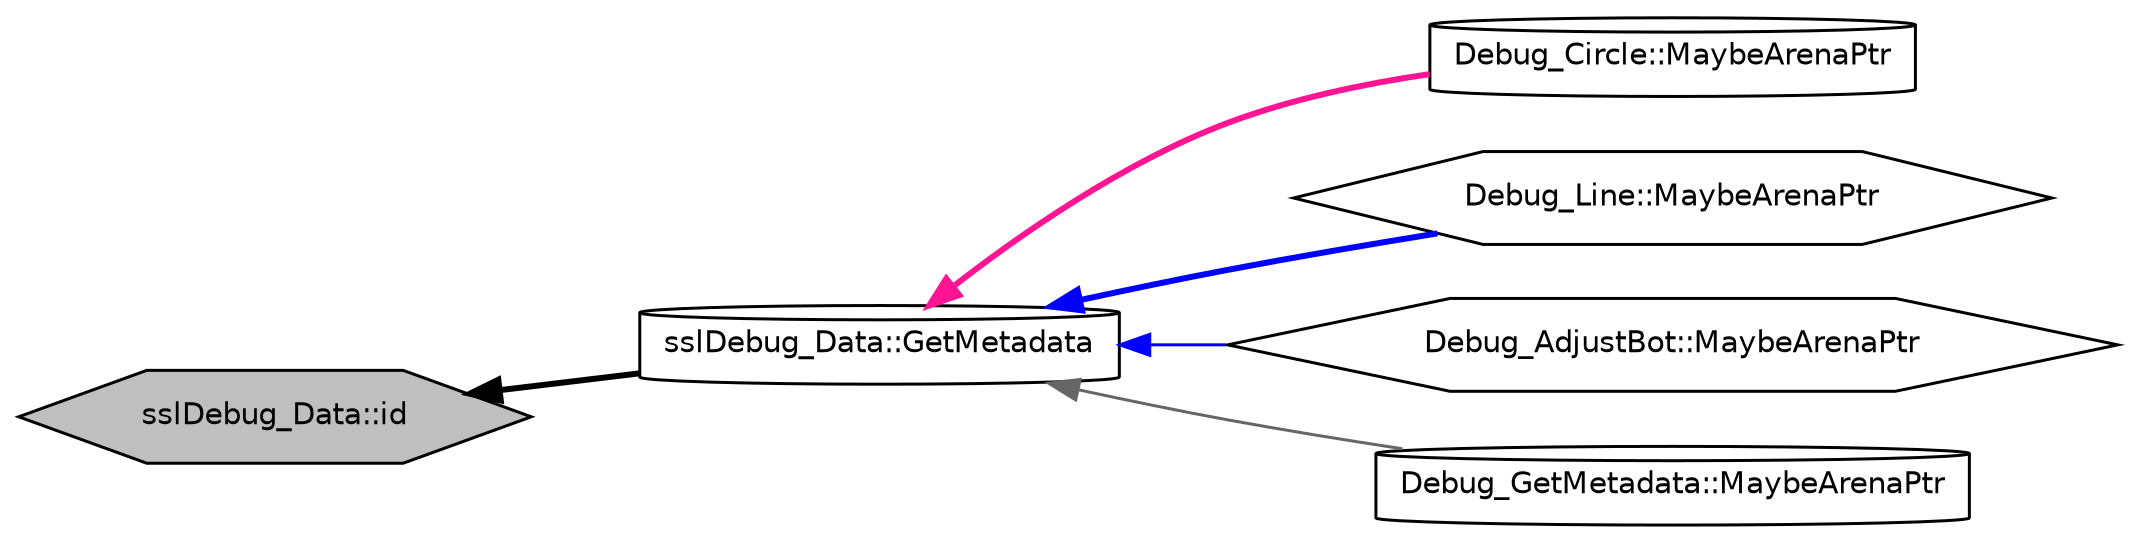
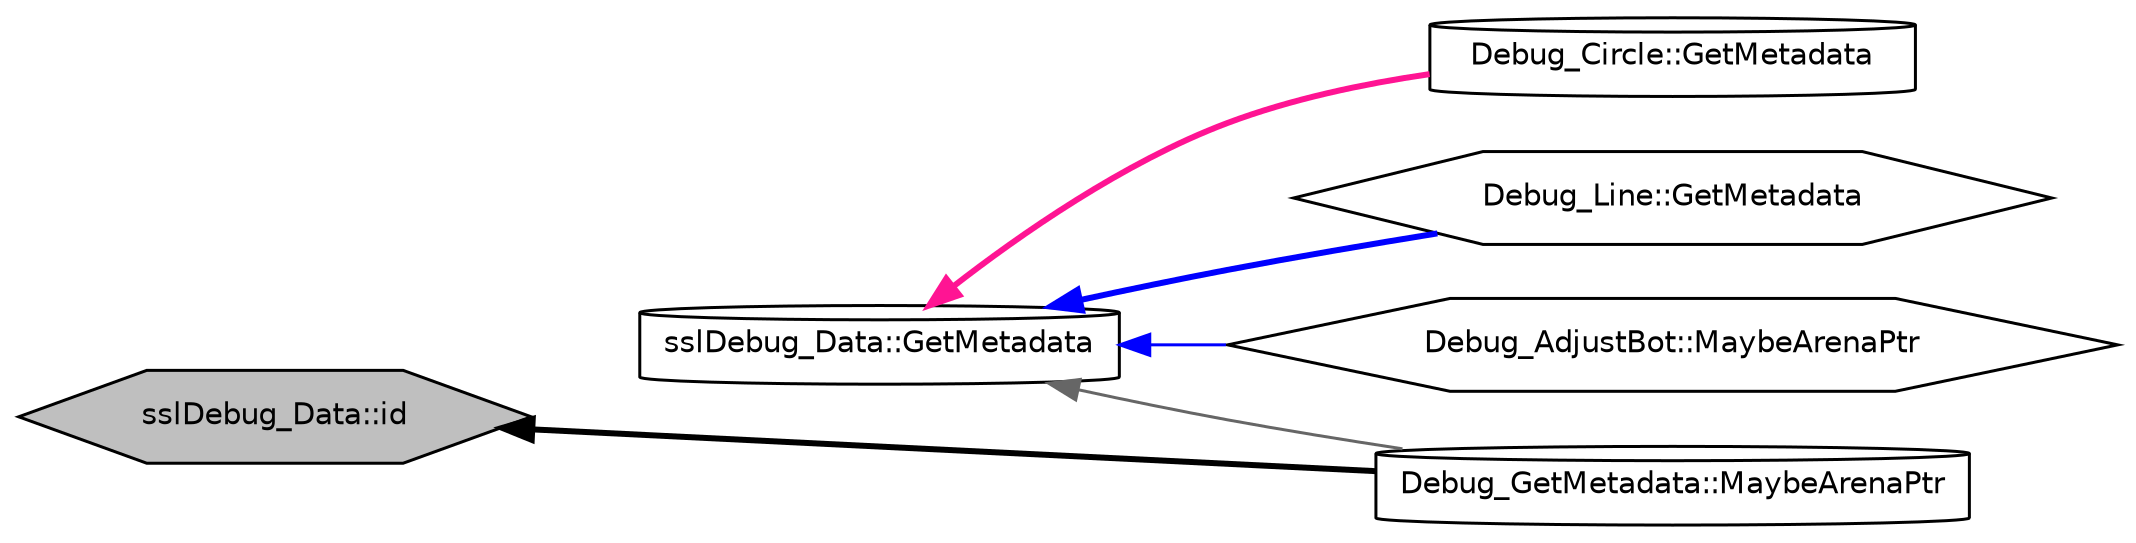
(1673, 57) -> (1673, 57)
(1673, 198) -> (1673, 198)
(570, 382) -> (955, 450)
